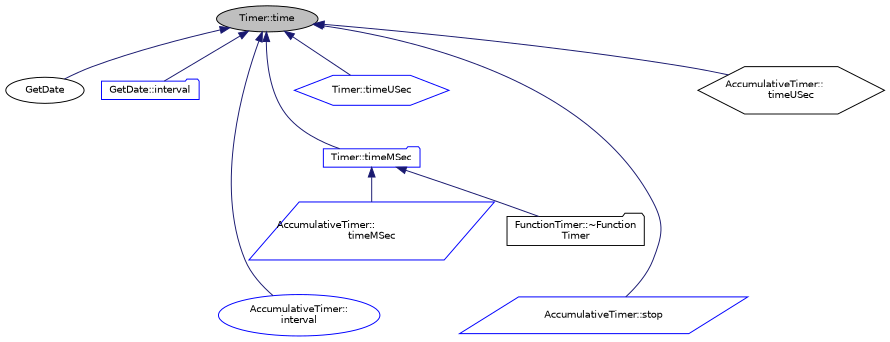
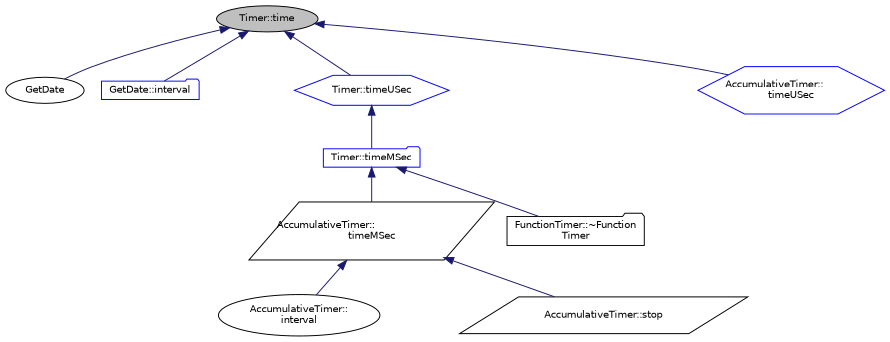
(791, 90) -> (791, 90)
(556, 103) -> (504, 279)
(283, 109) -> (372, 132)
(232, 173) -> (328, 281)
(372, 231) -> (372, 231)
(299, 315) -> (299, 315)
(604, 315) -> (604, 315)
